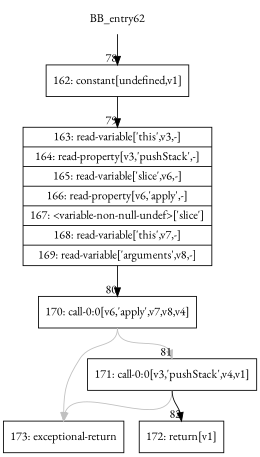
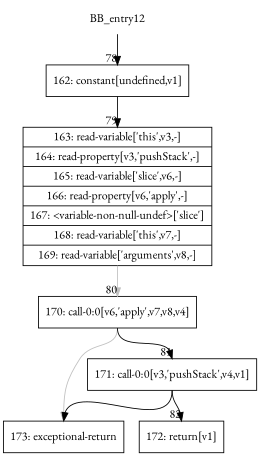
(117, 19) -> (117, 19)
(117, 277) -> (117, 277)
(140, 343) -> (140, 343)
(122, 406) -> (122, 406)
